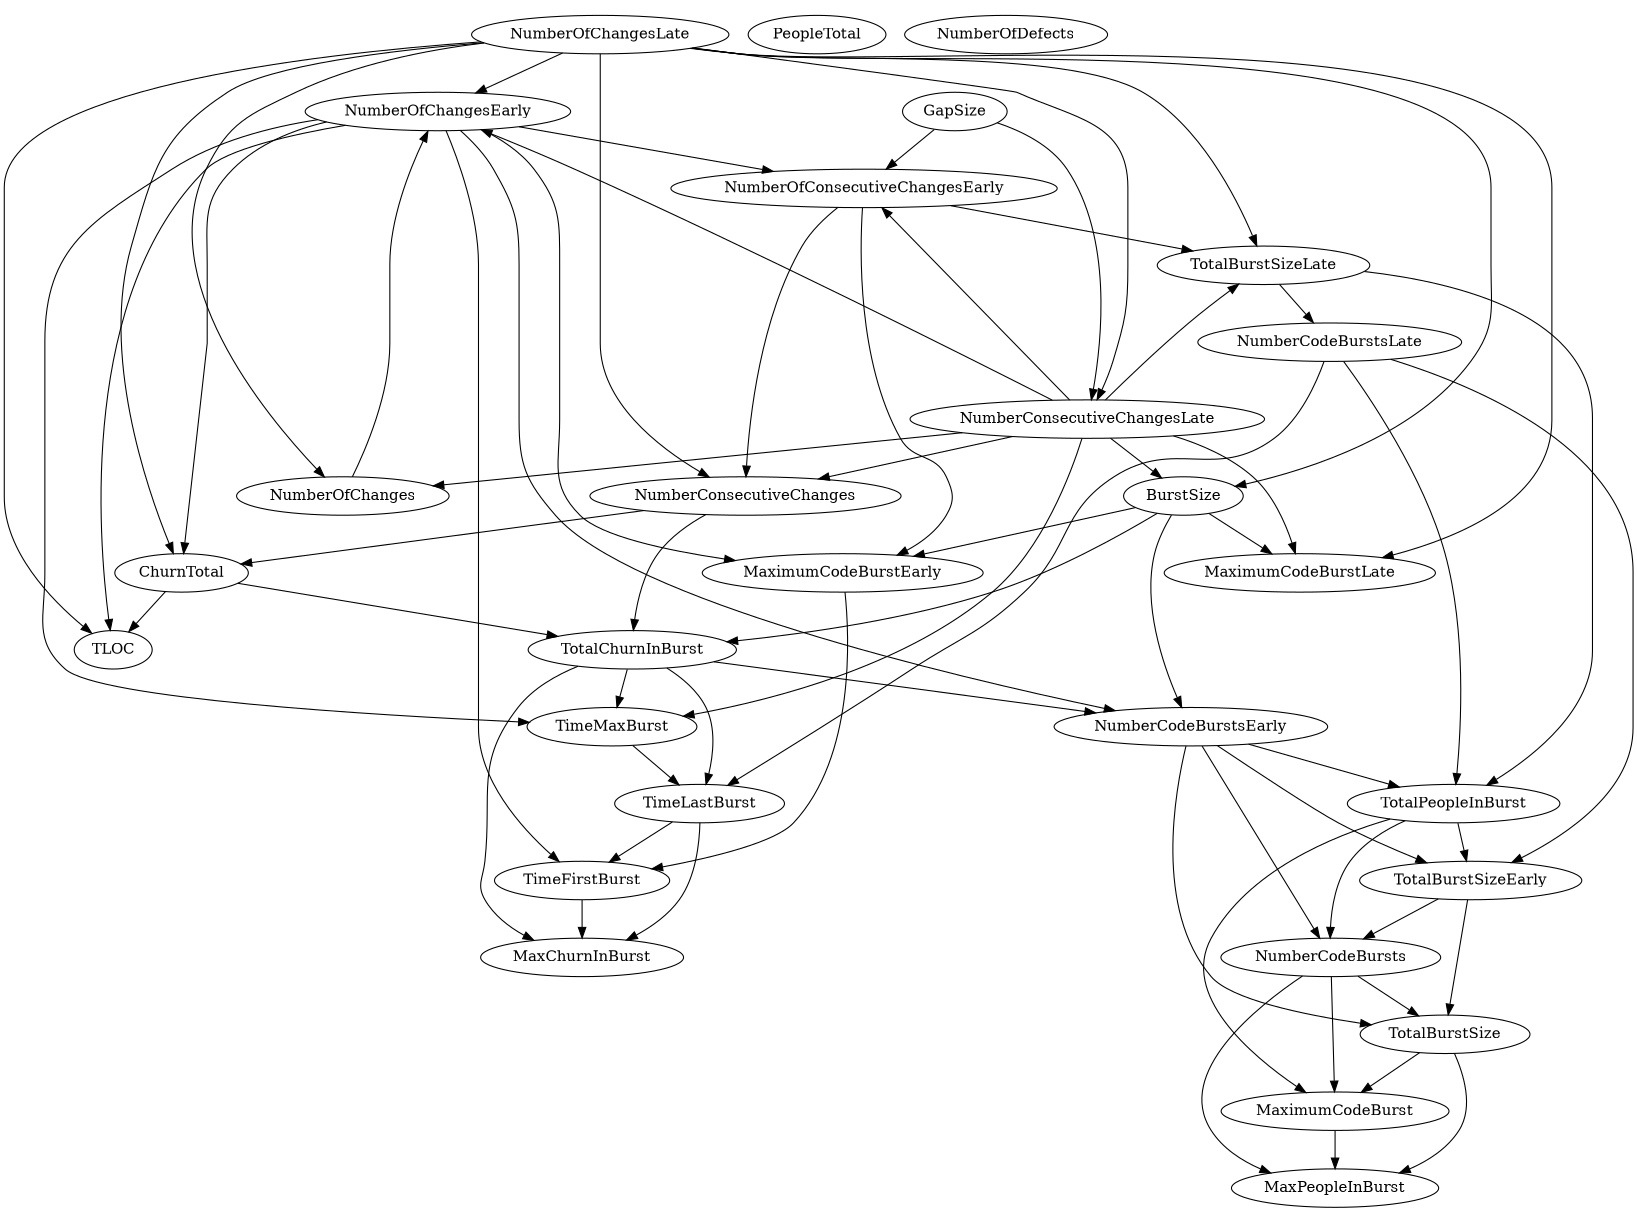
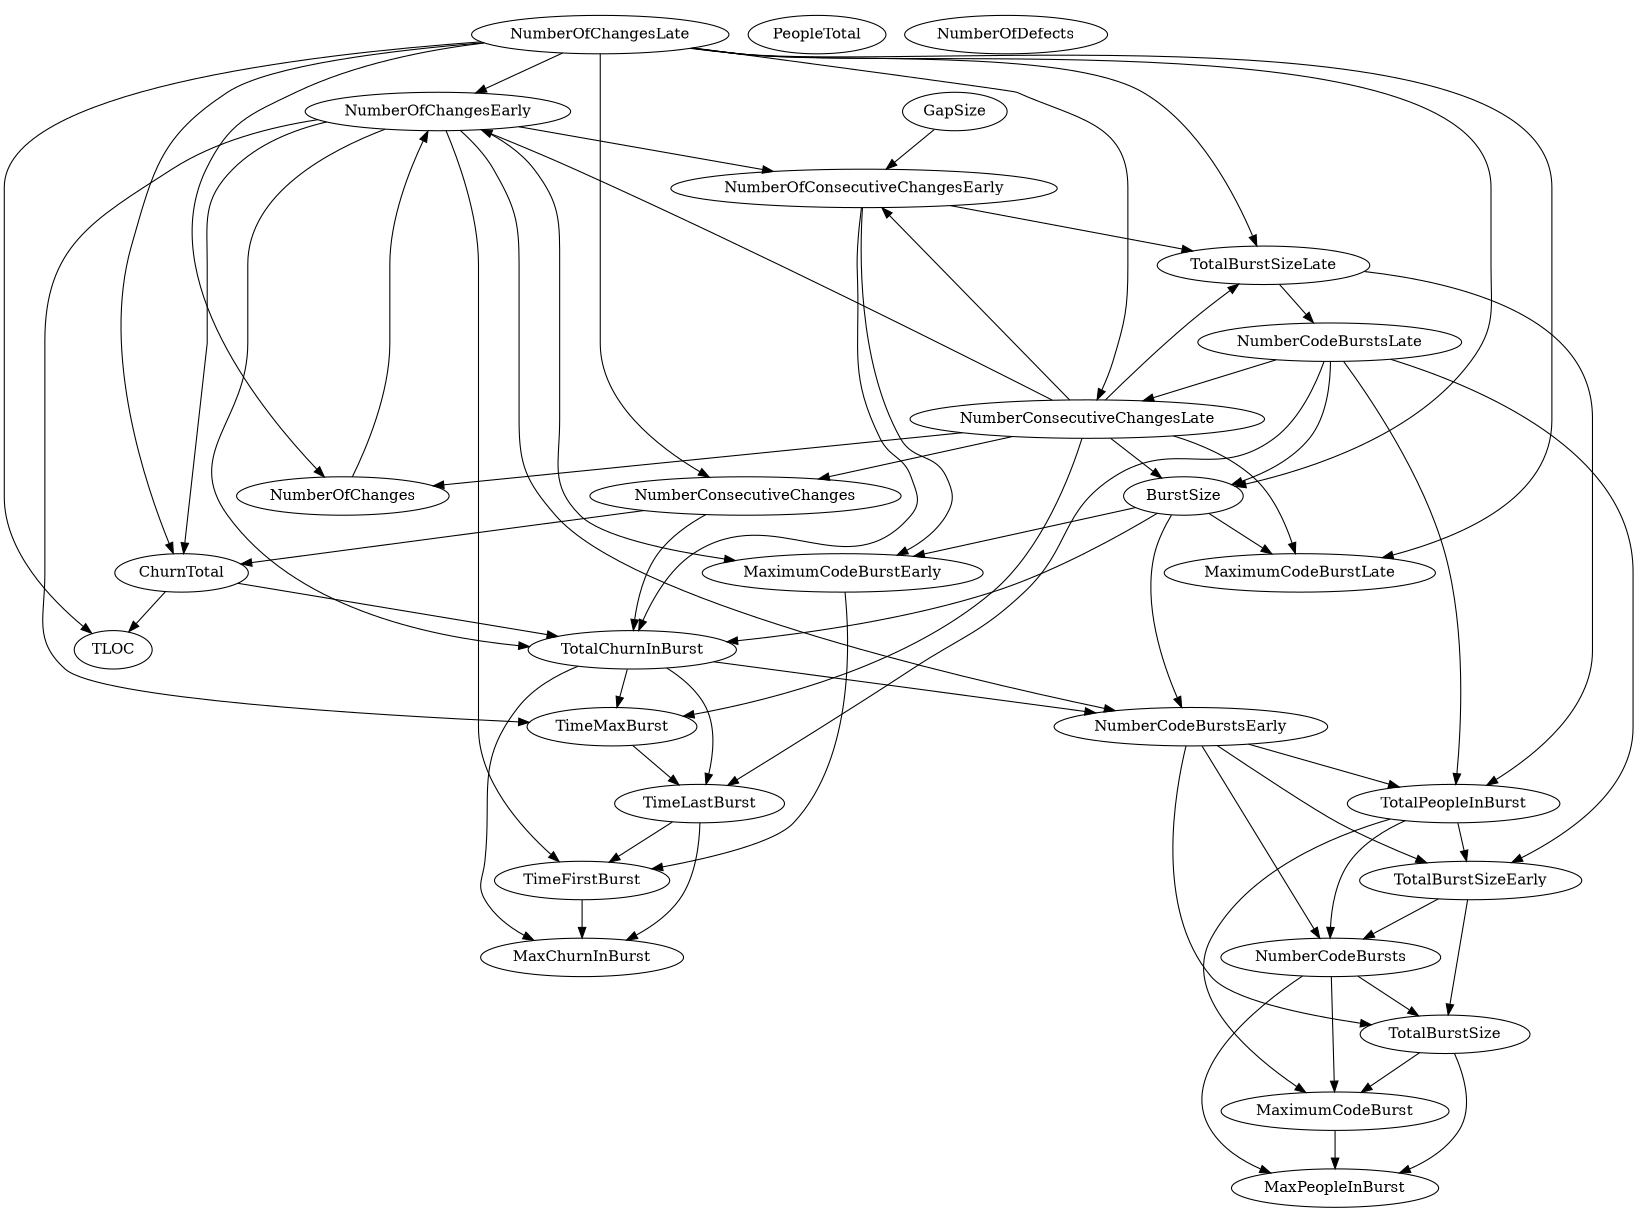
(1095, 242) -> (1215, 379)
(131, 296) -> (215, 451)
(769, 327) -> (914, 511)
none -> (1309, 438)
